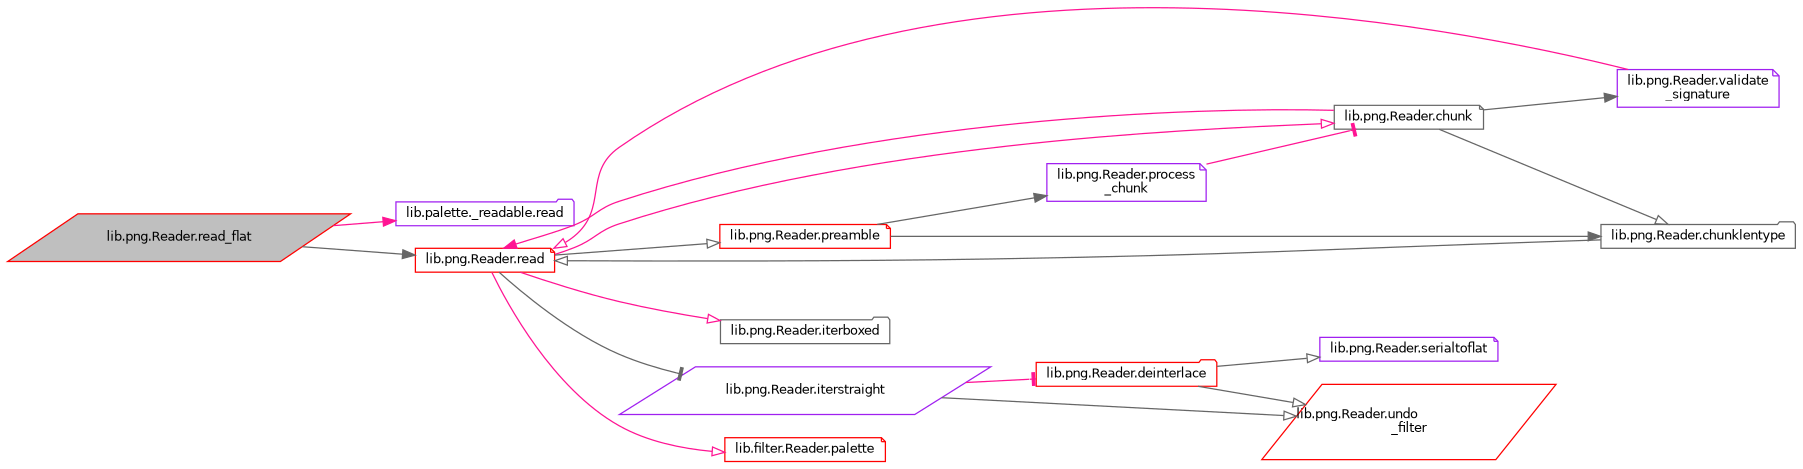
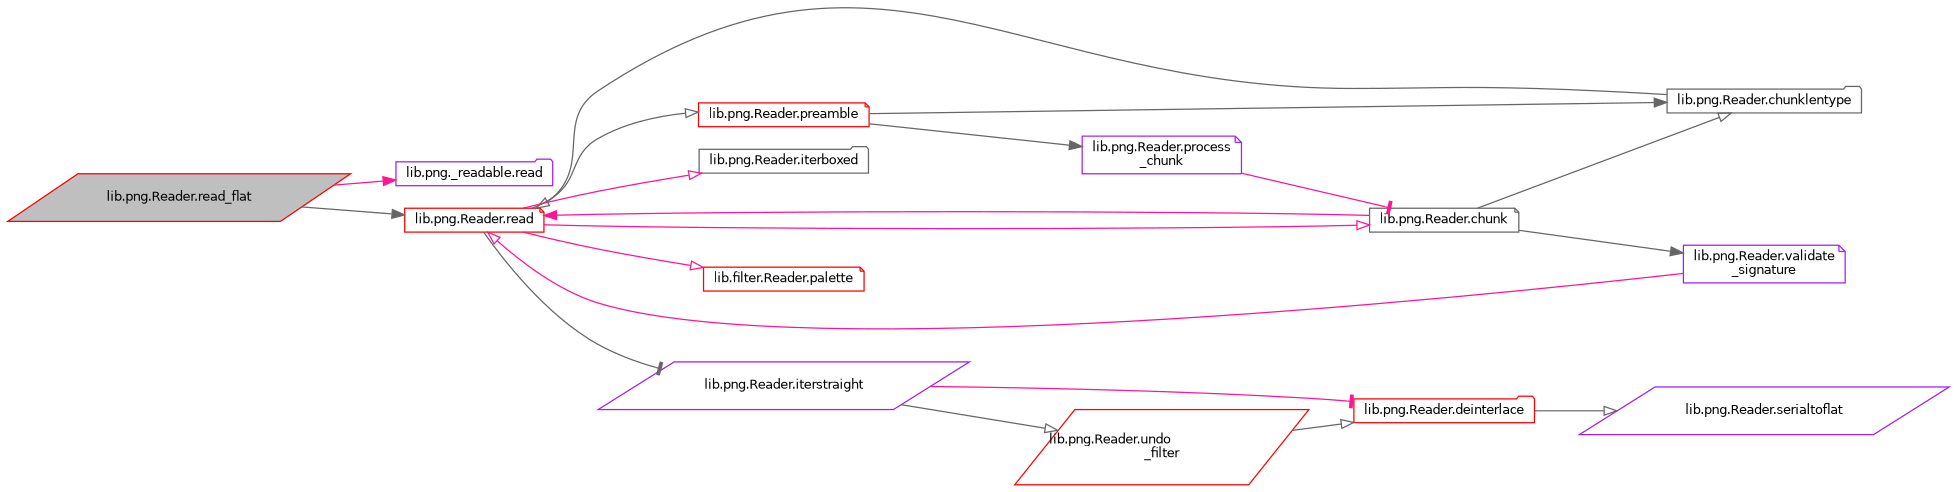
(485, 214) -> (474, 174)
(1409, 349) -> (1764, 411)
(1245, 394) -> (1317, 427)
